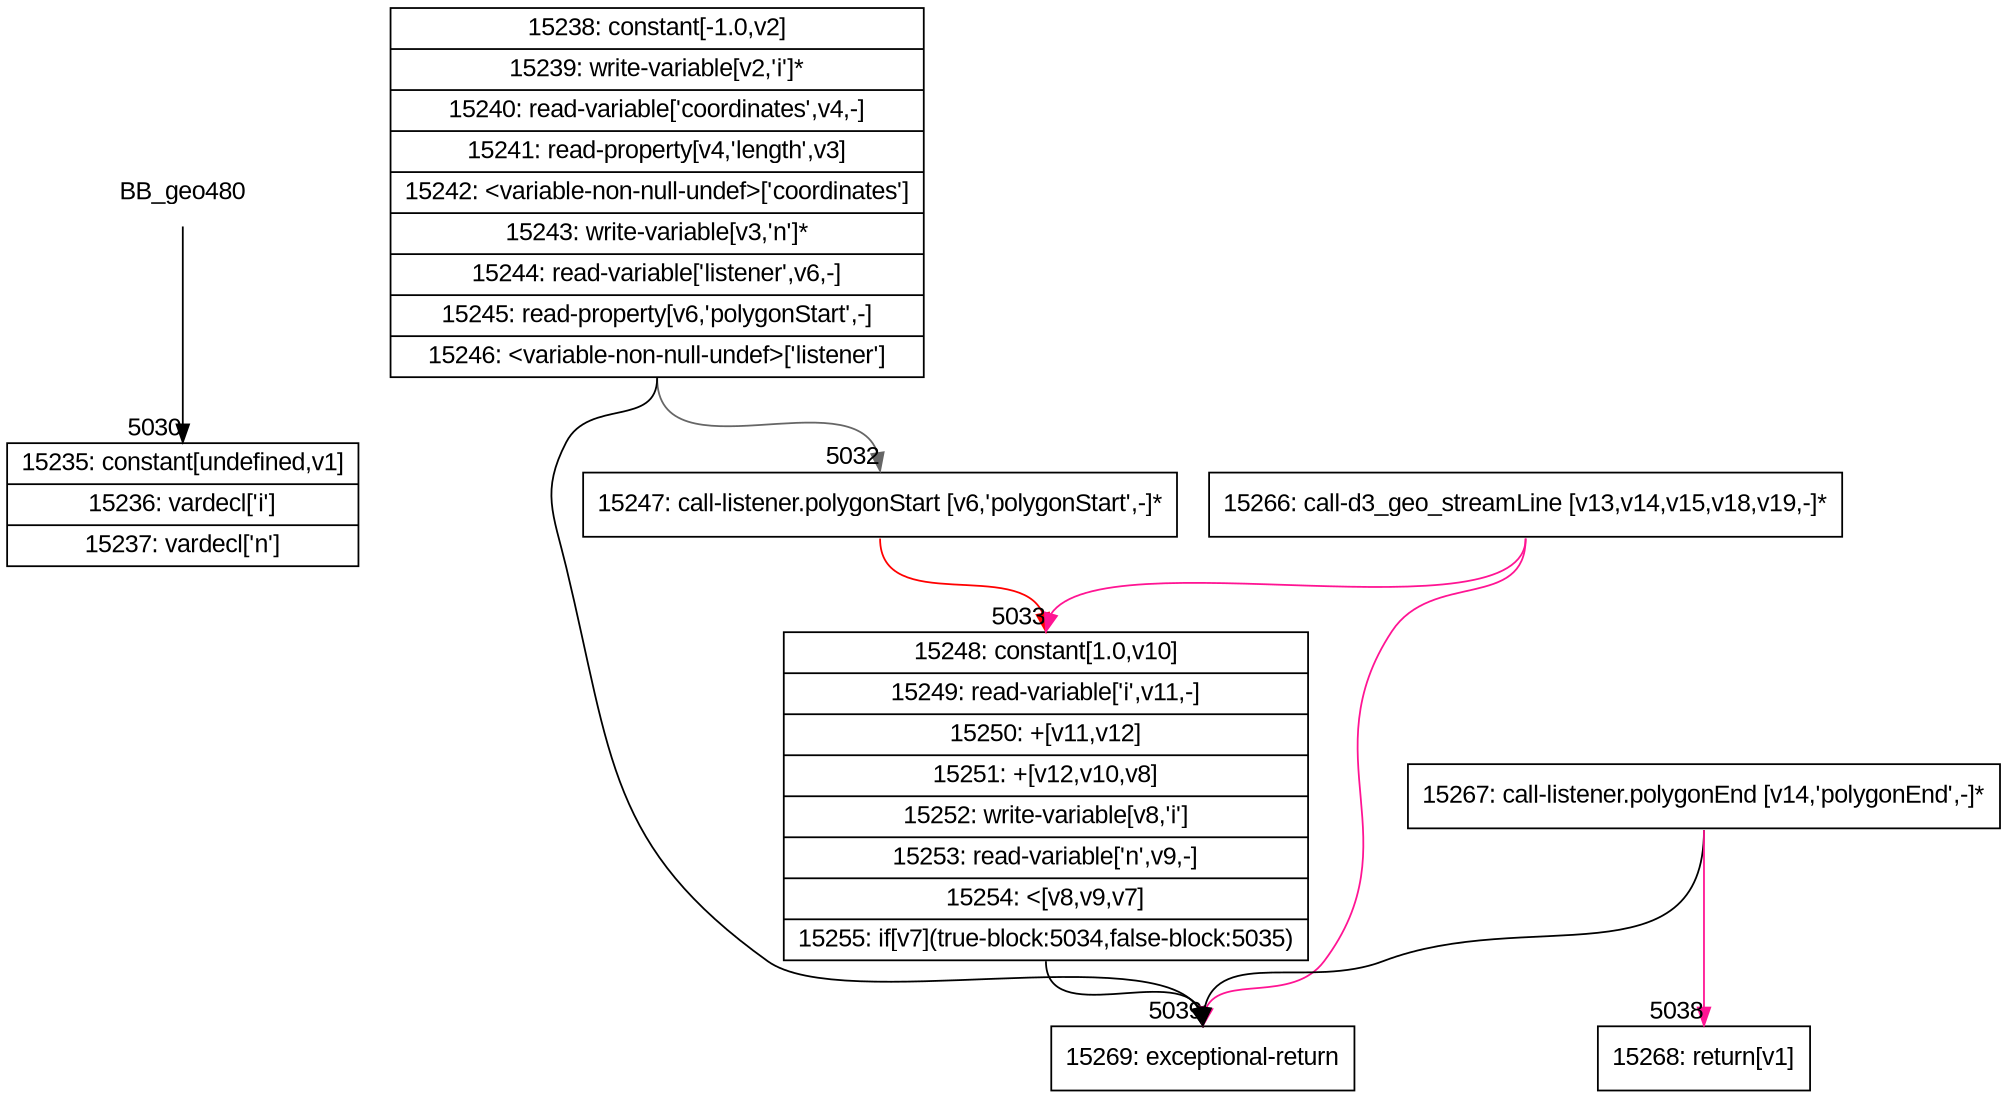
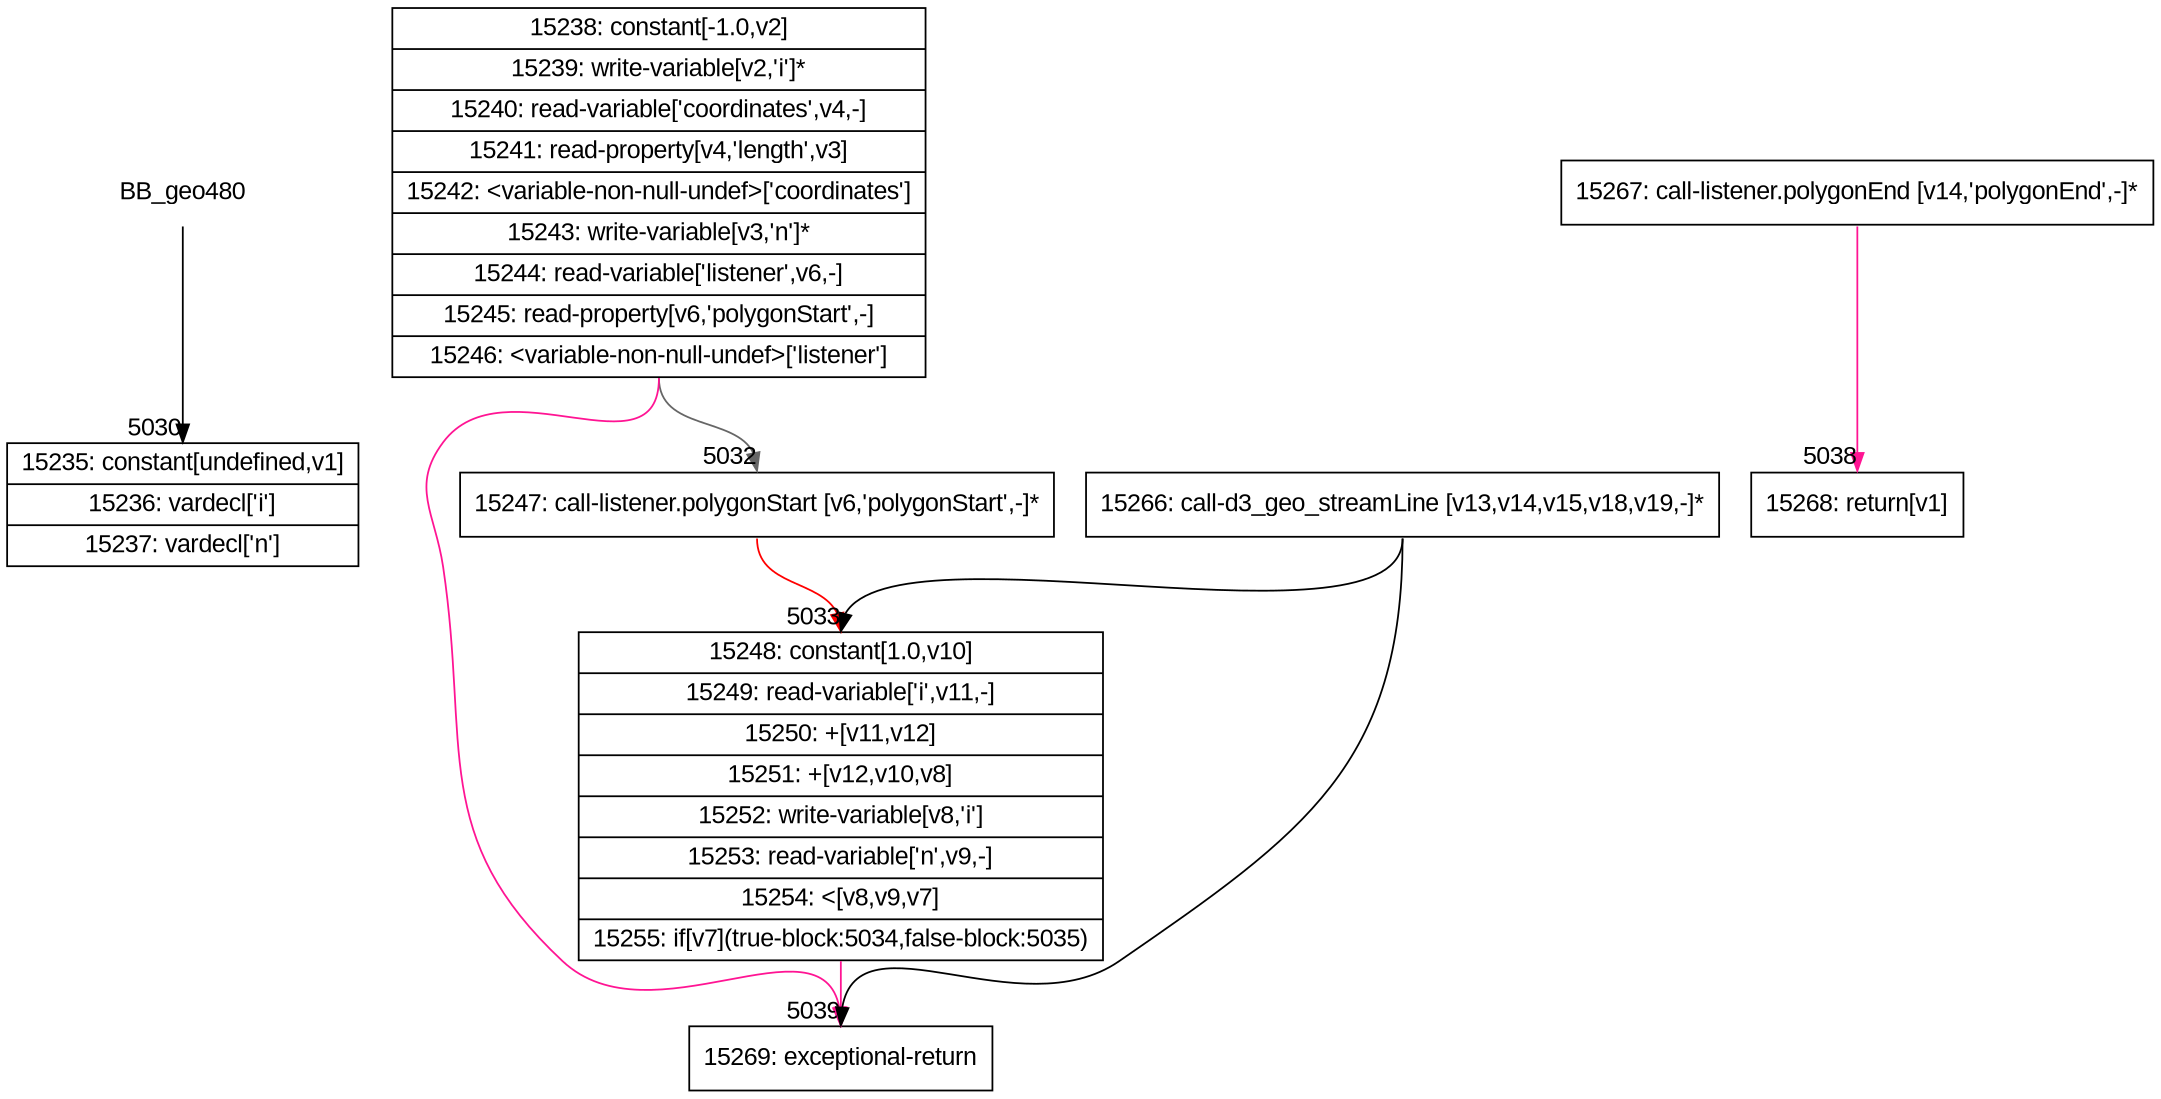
(1294, 585) -> (1130, 586)
(1359, 776) -> (1216, 892)
(670, 871) -> (458, 739)
(1476, 941) -> none
(1115, 994) -> (841, 984)
